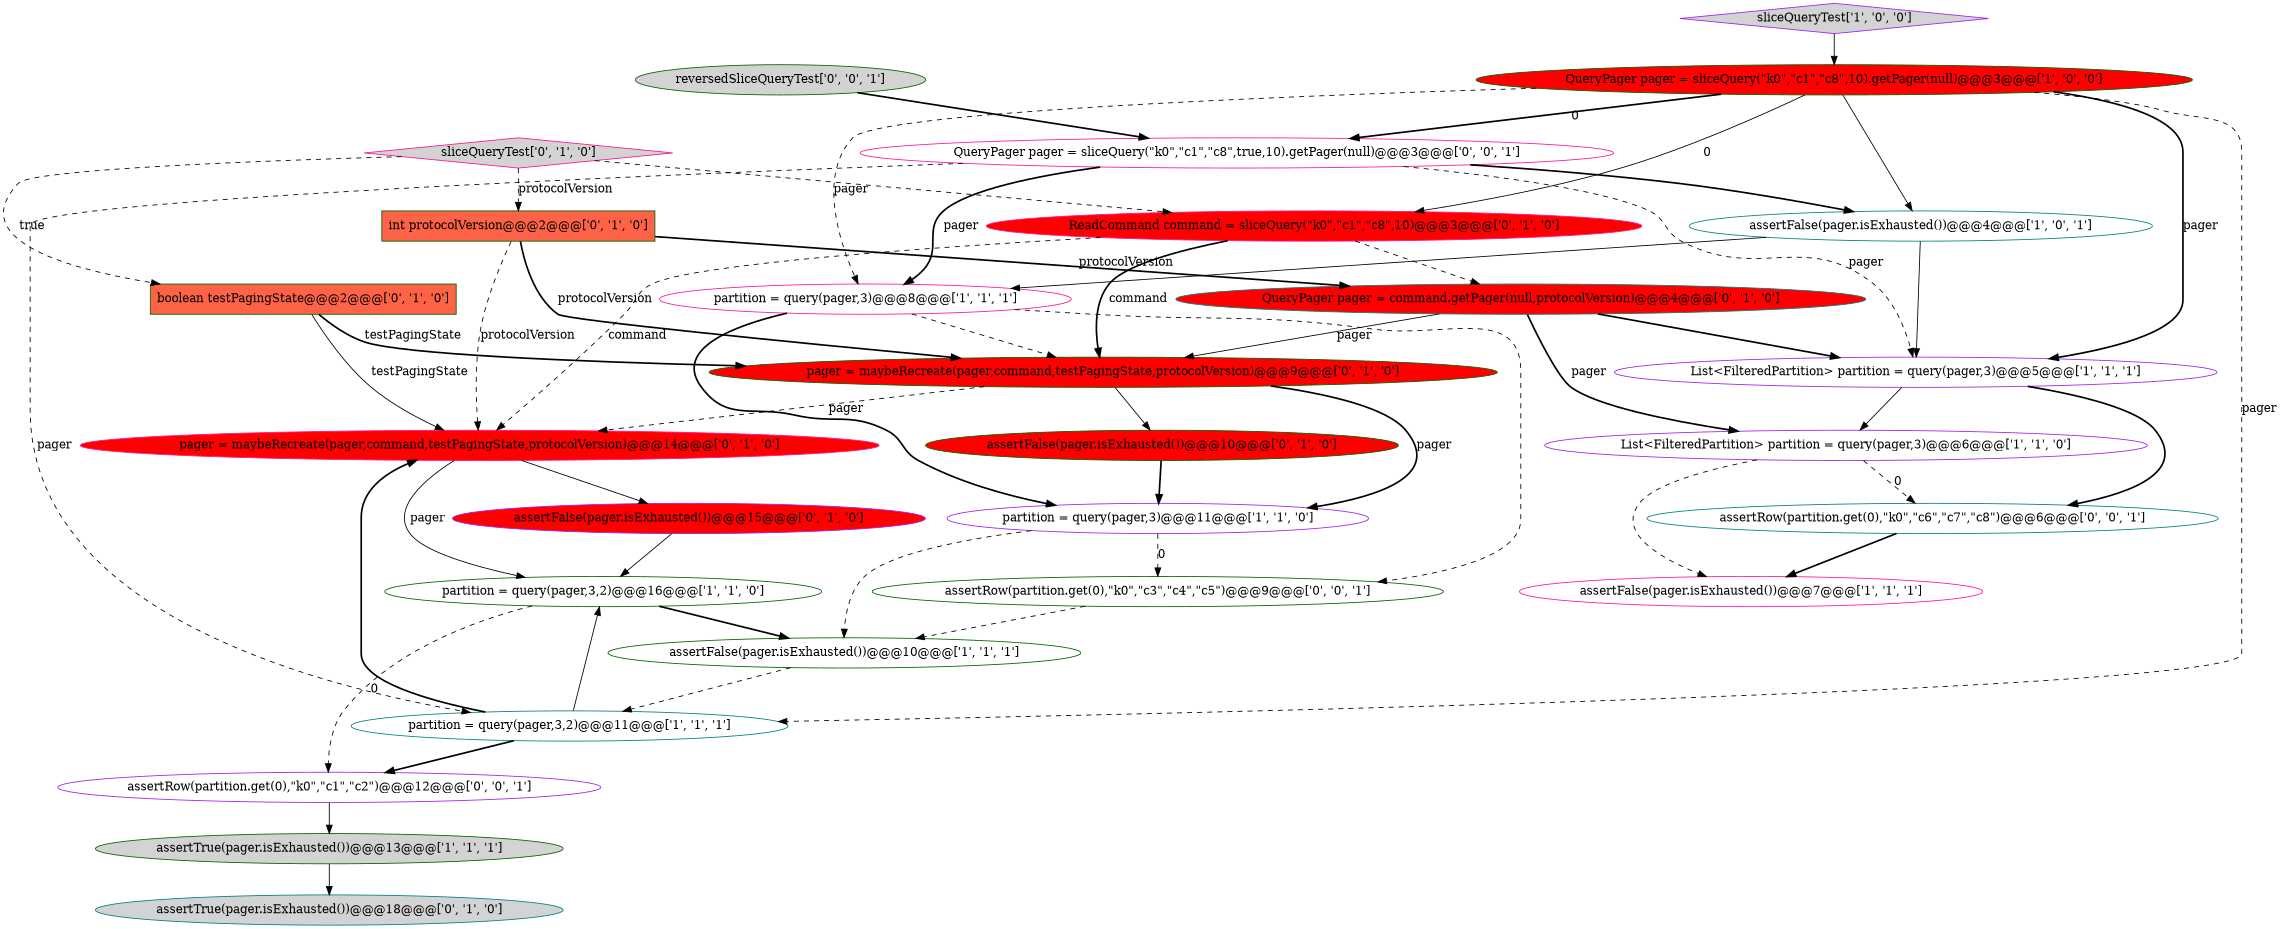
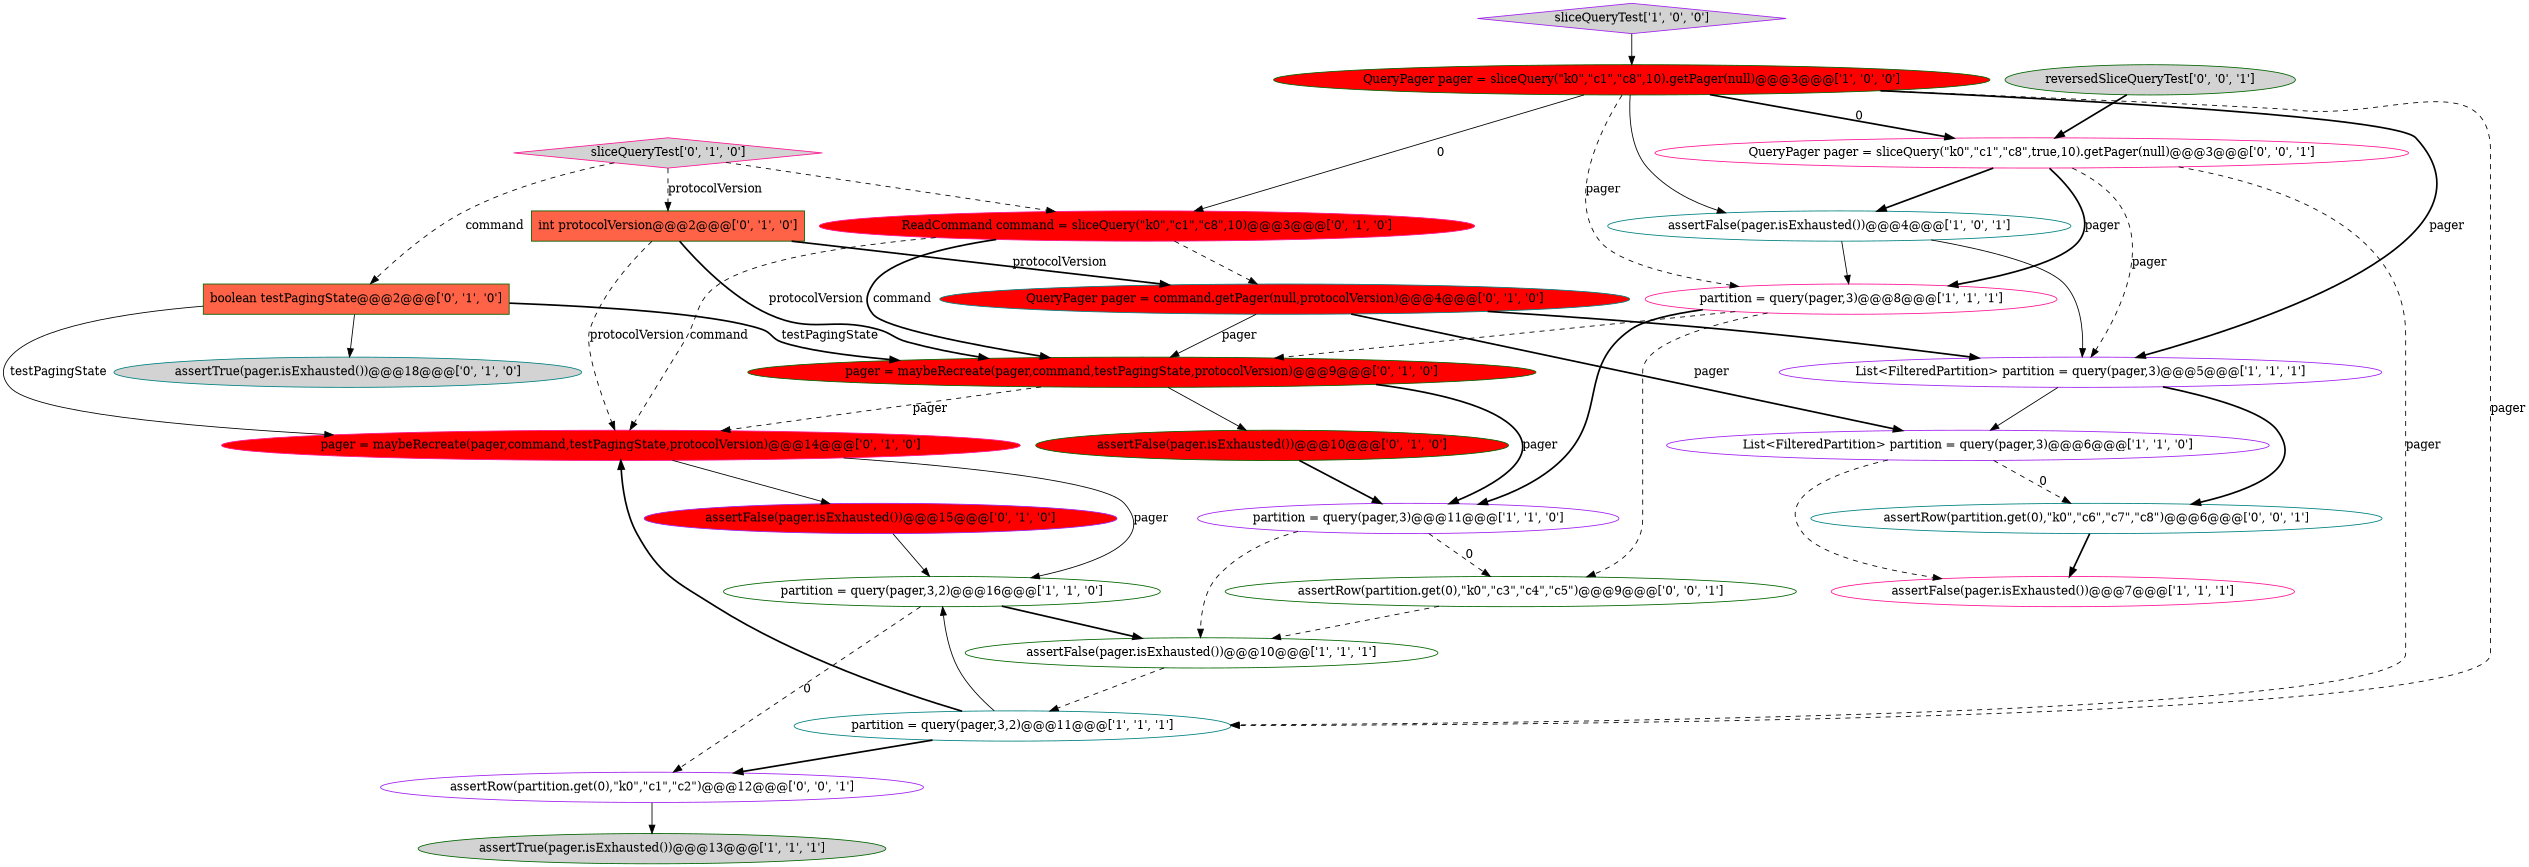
(32, 226) -> (495, 226)
(329, 875) -> (353, 331)
